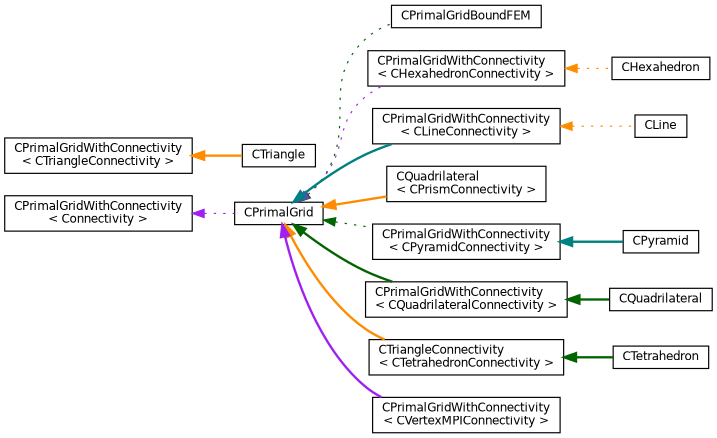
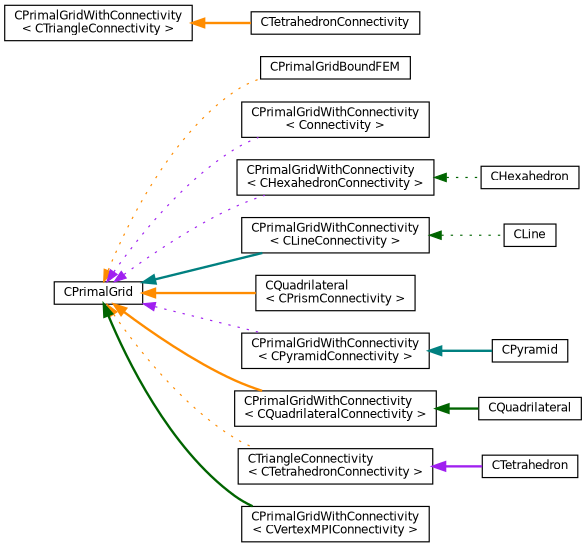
(595, 68) -> (464, 177)
(340, 103) -> (168, 160)
(603, 126) -> (473, 235)
(279, 156) -> (335, 23)
(219, 213) -> (178, 195)
(354, 225) -> (209, 320)
(346, 261) -> (190, 356)
(330, 295) -> (177, 391)
(319, 326) -> (166, 422)
(595, 357) -> (464, 466)
